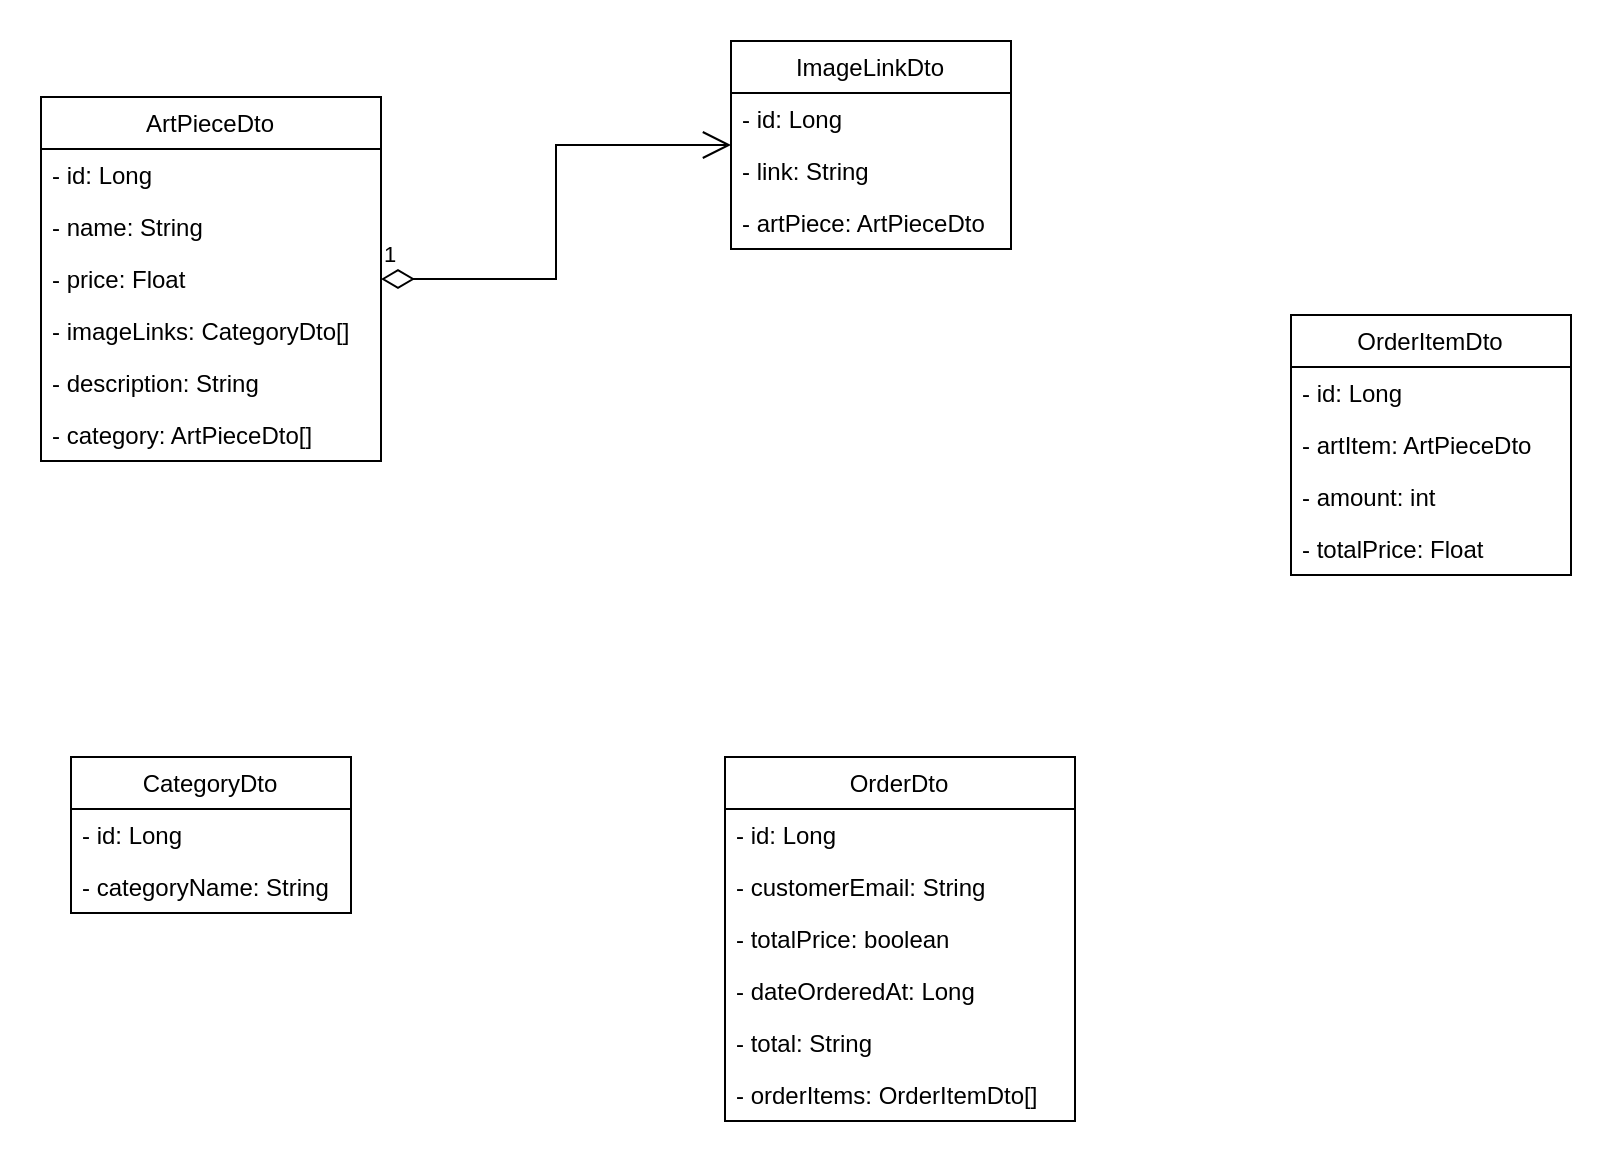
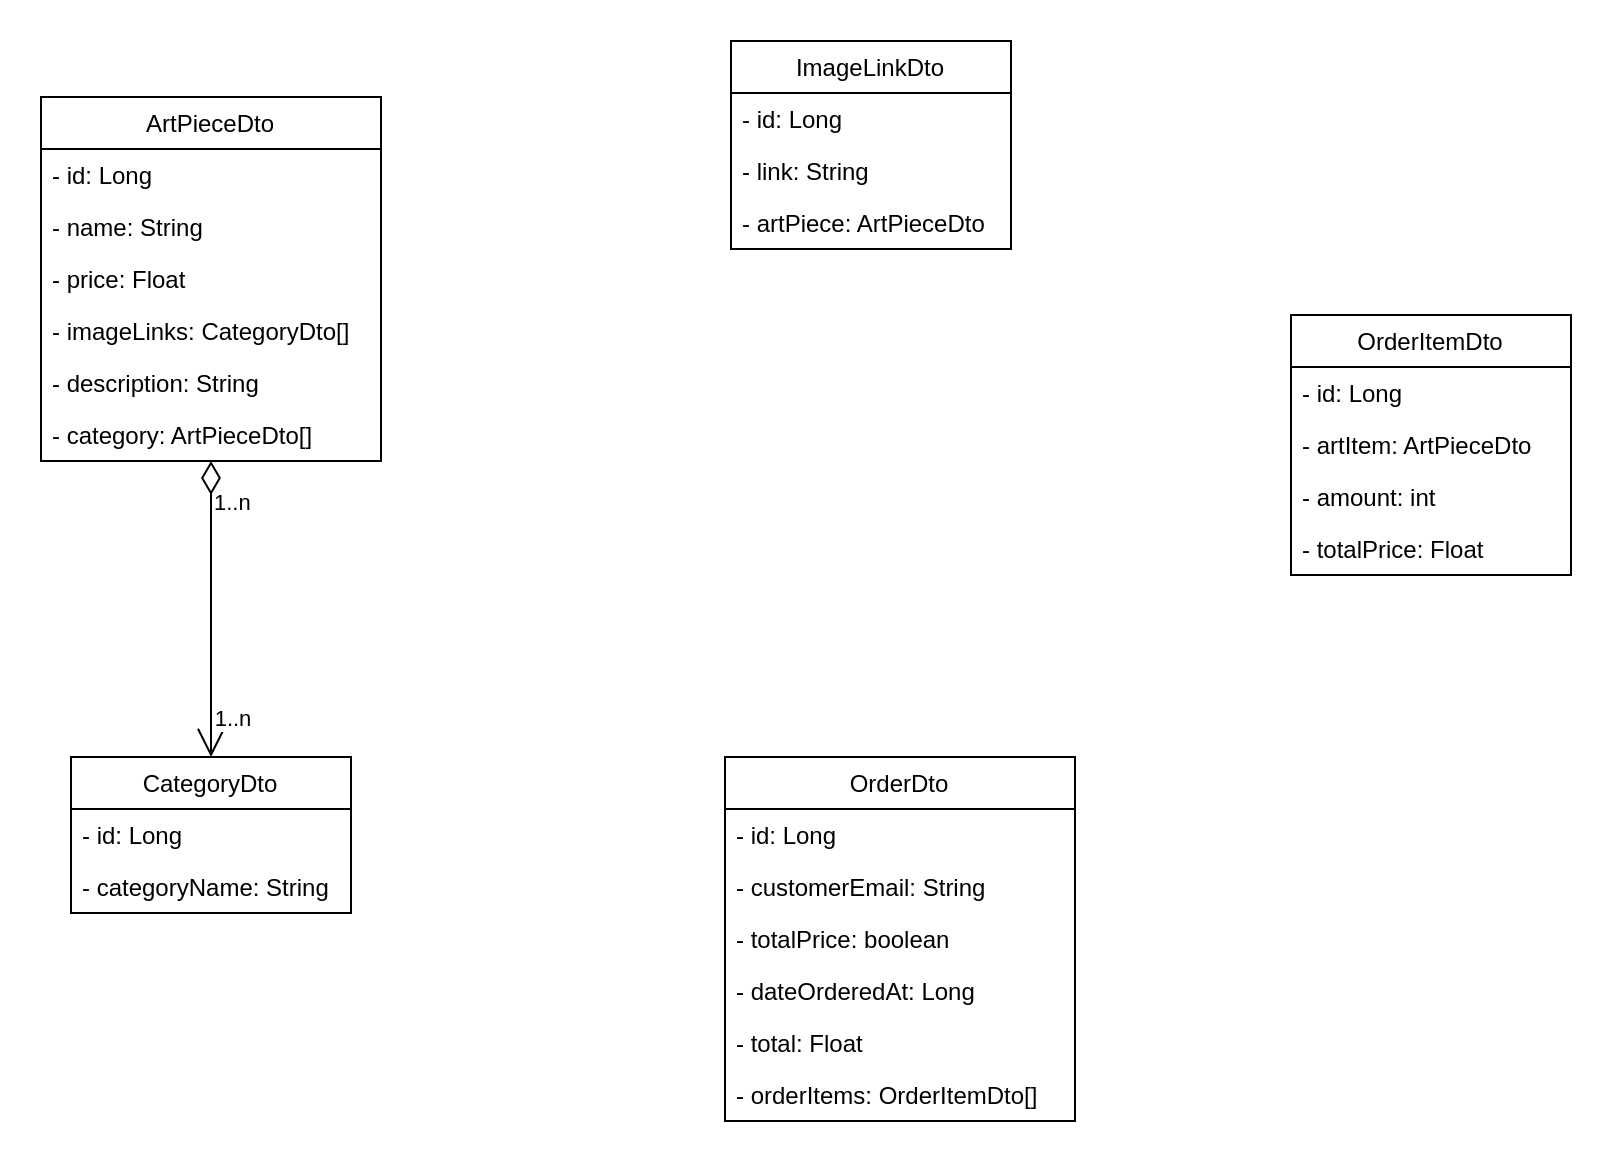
(556, 199) -> none
none -> (211, 622)
(821, 1044) -> (814, 1044)
